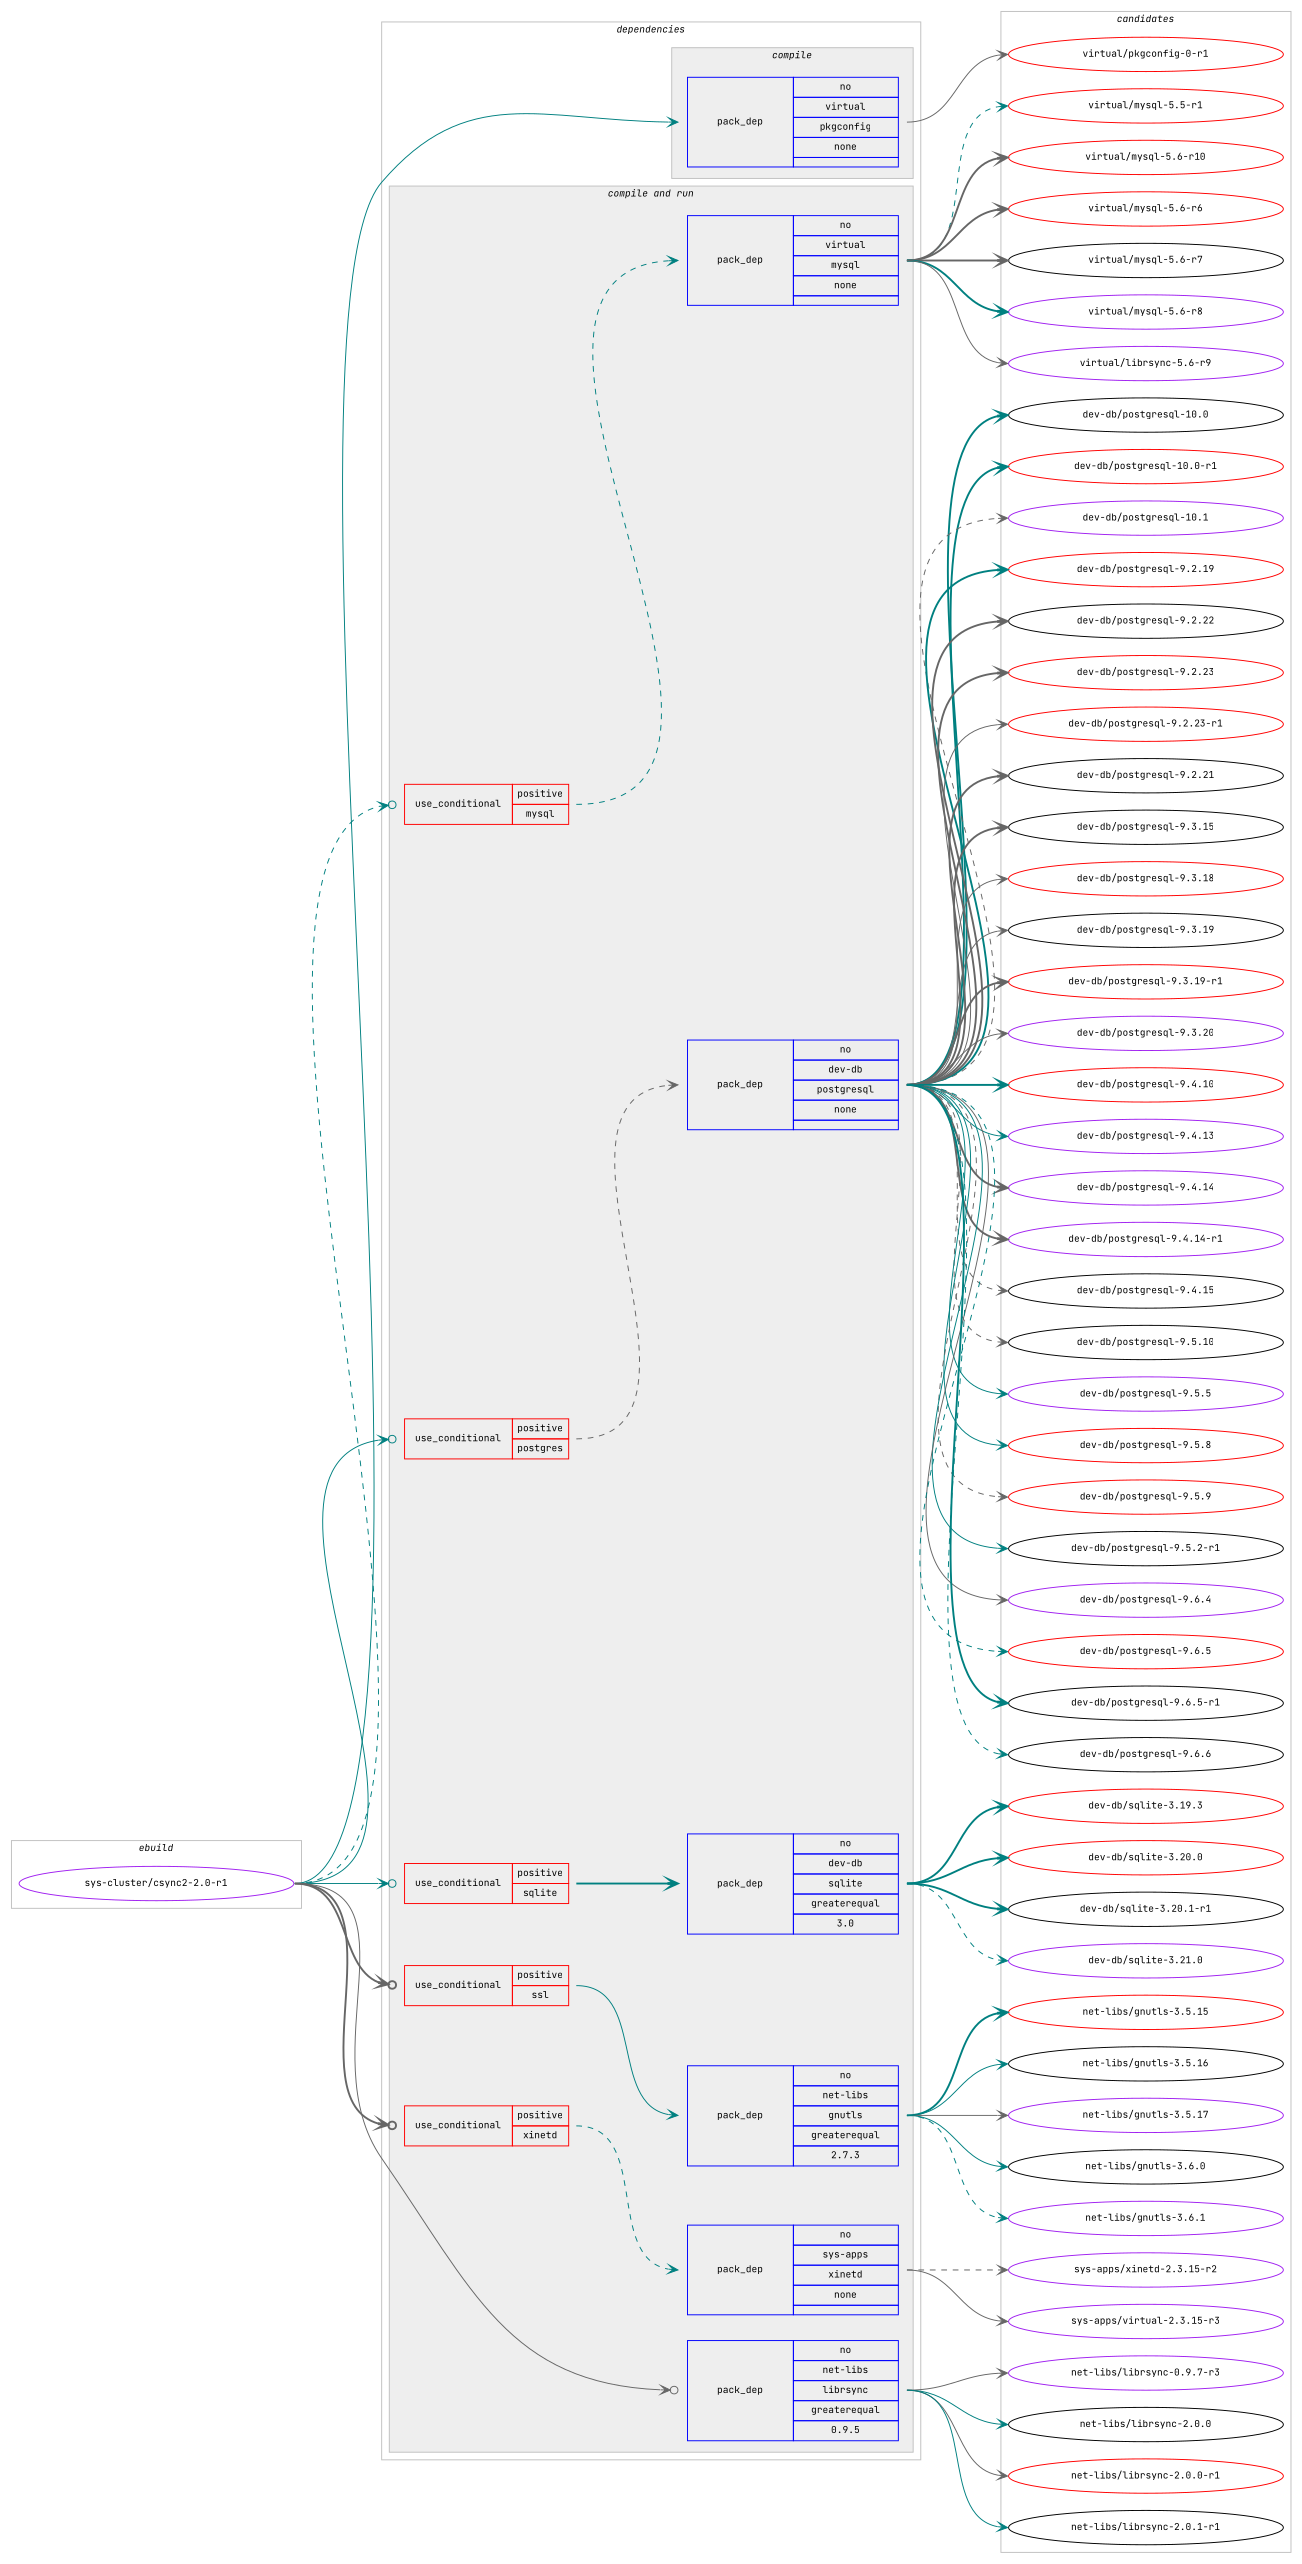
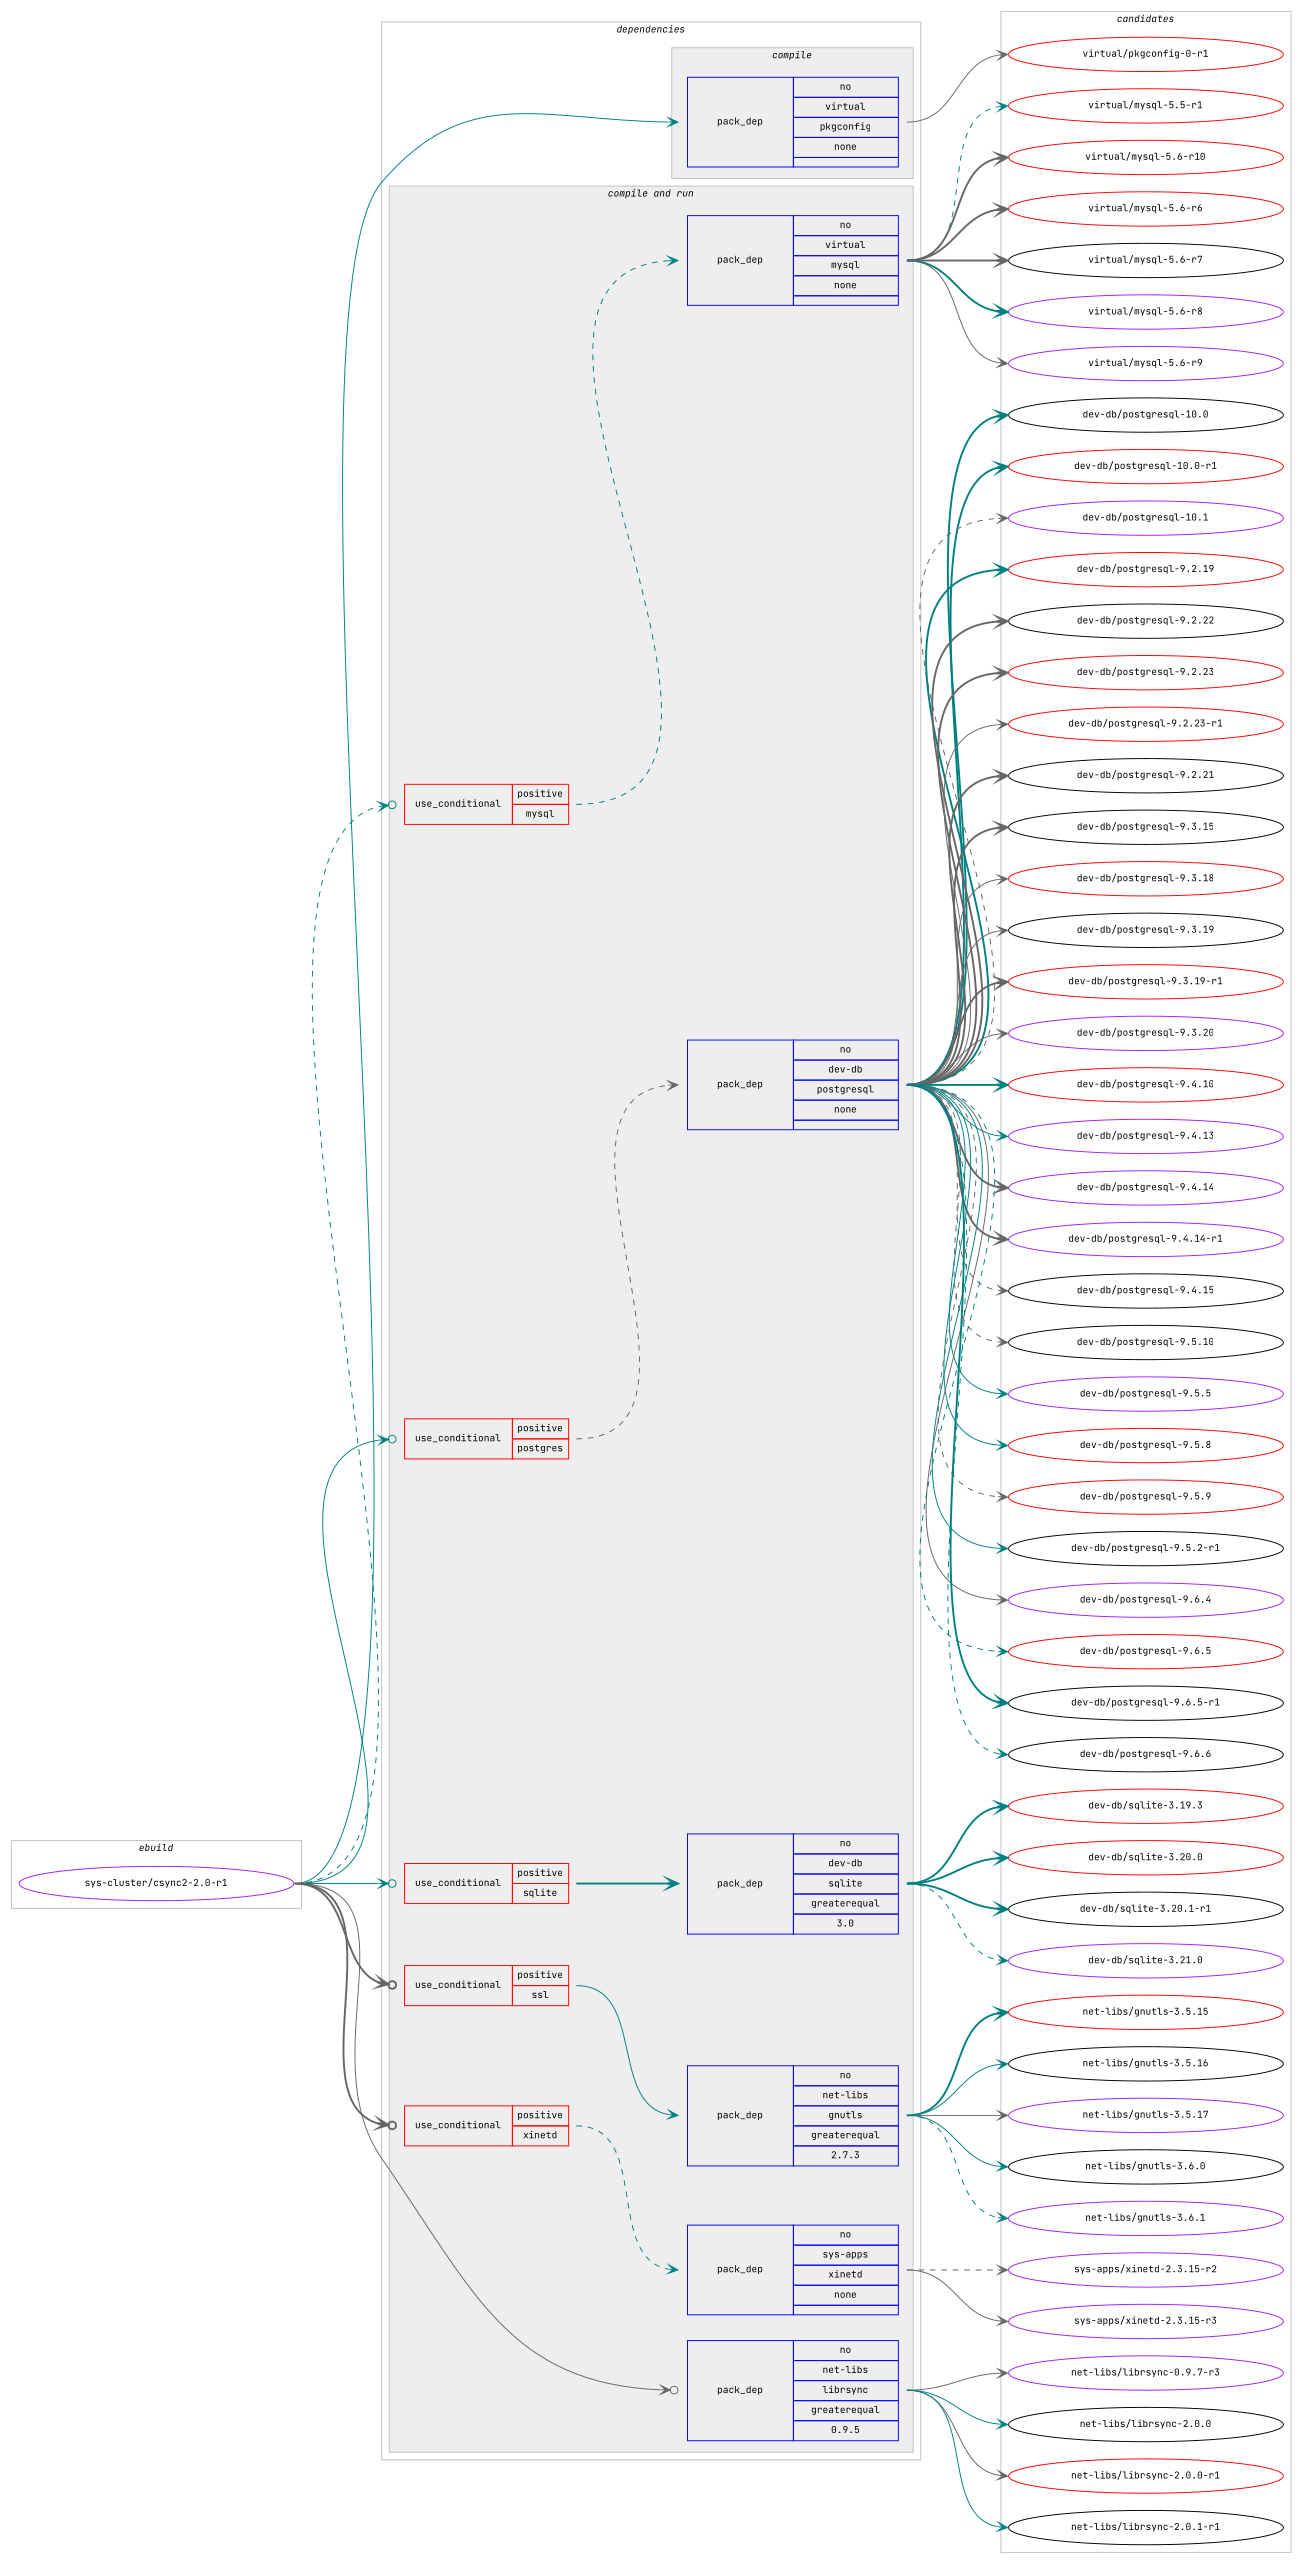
(1146, 364) -> (1146, 364)
(1146, 2321) -> (1146, 2321)
